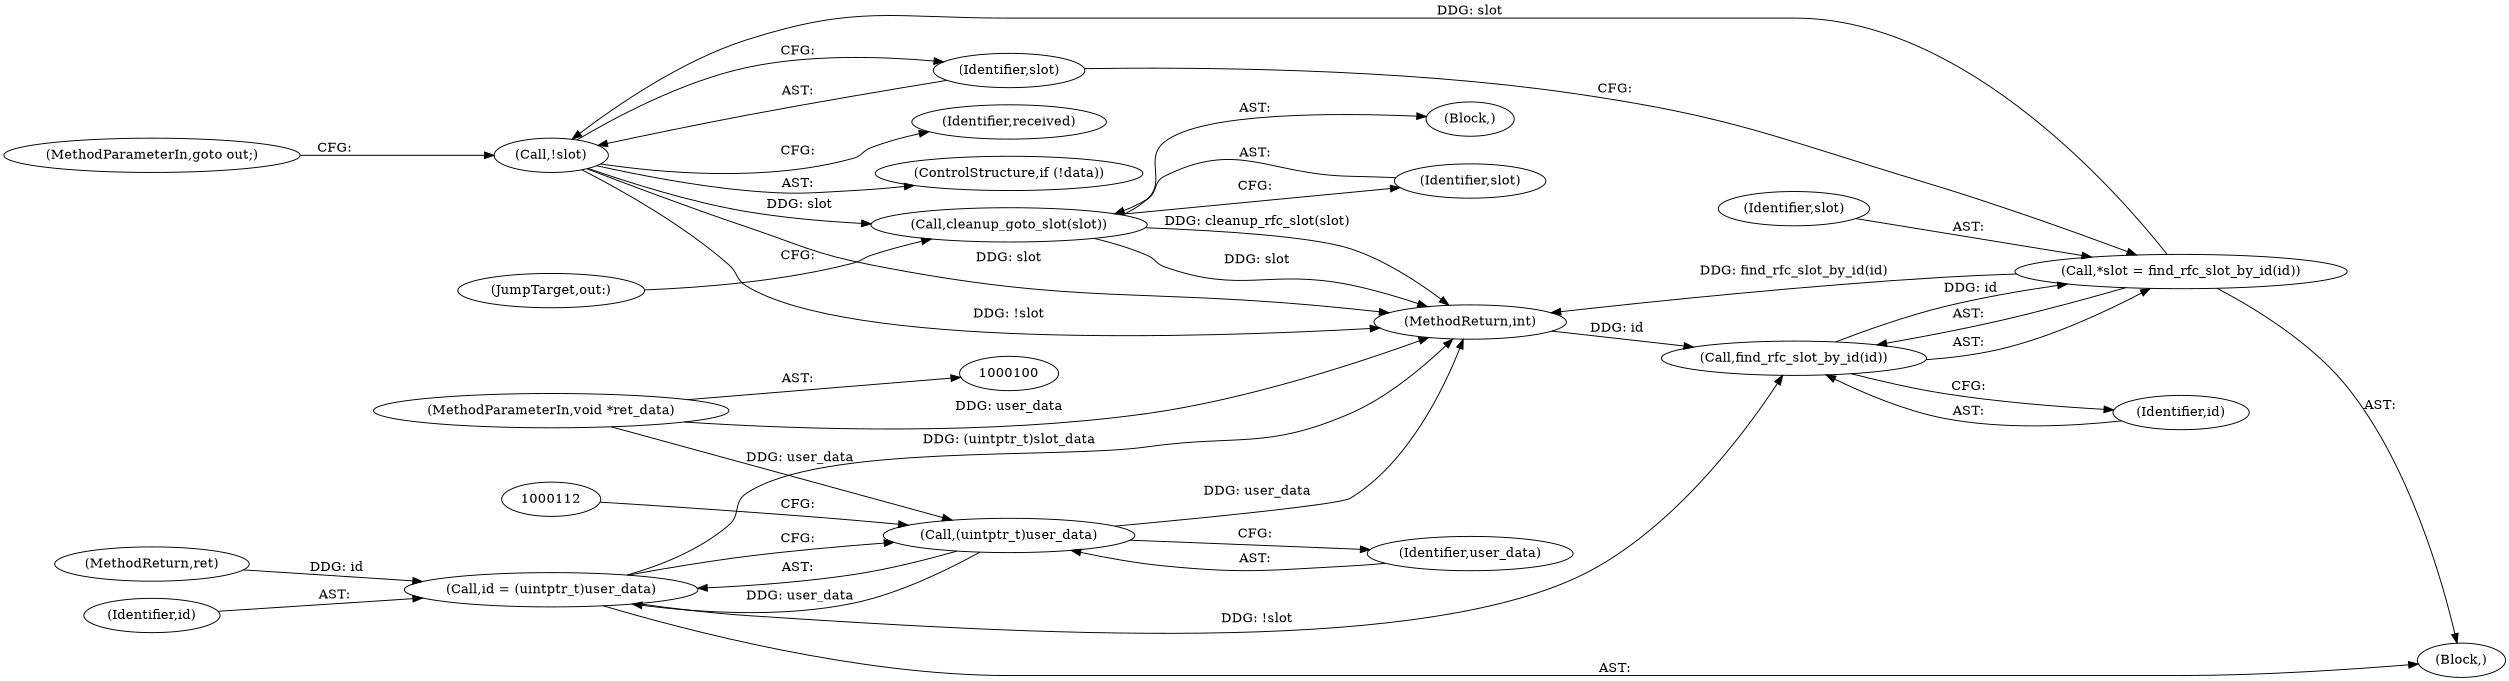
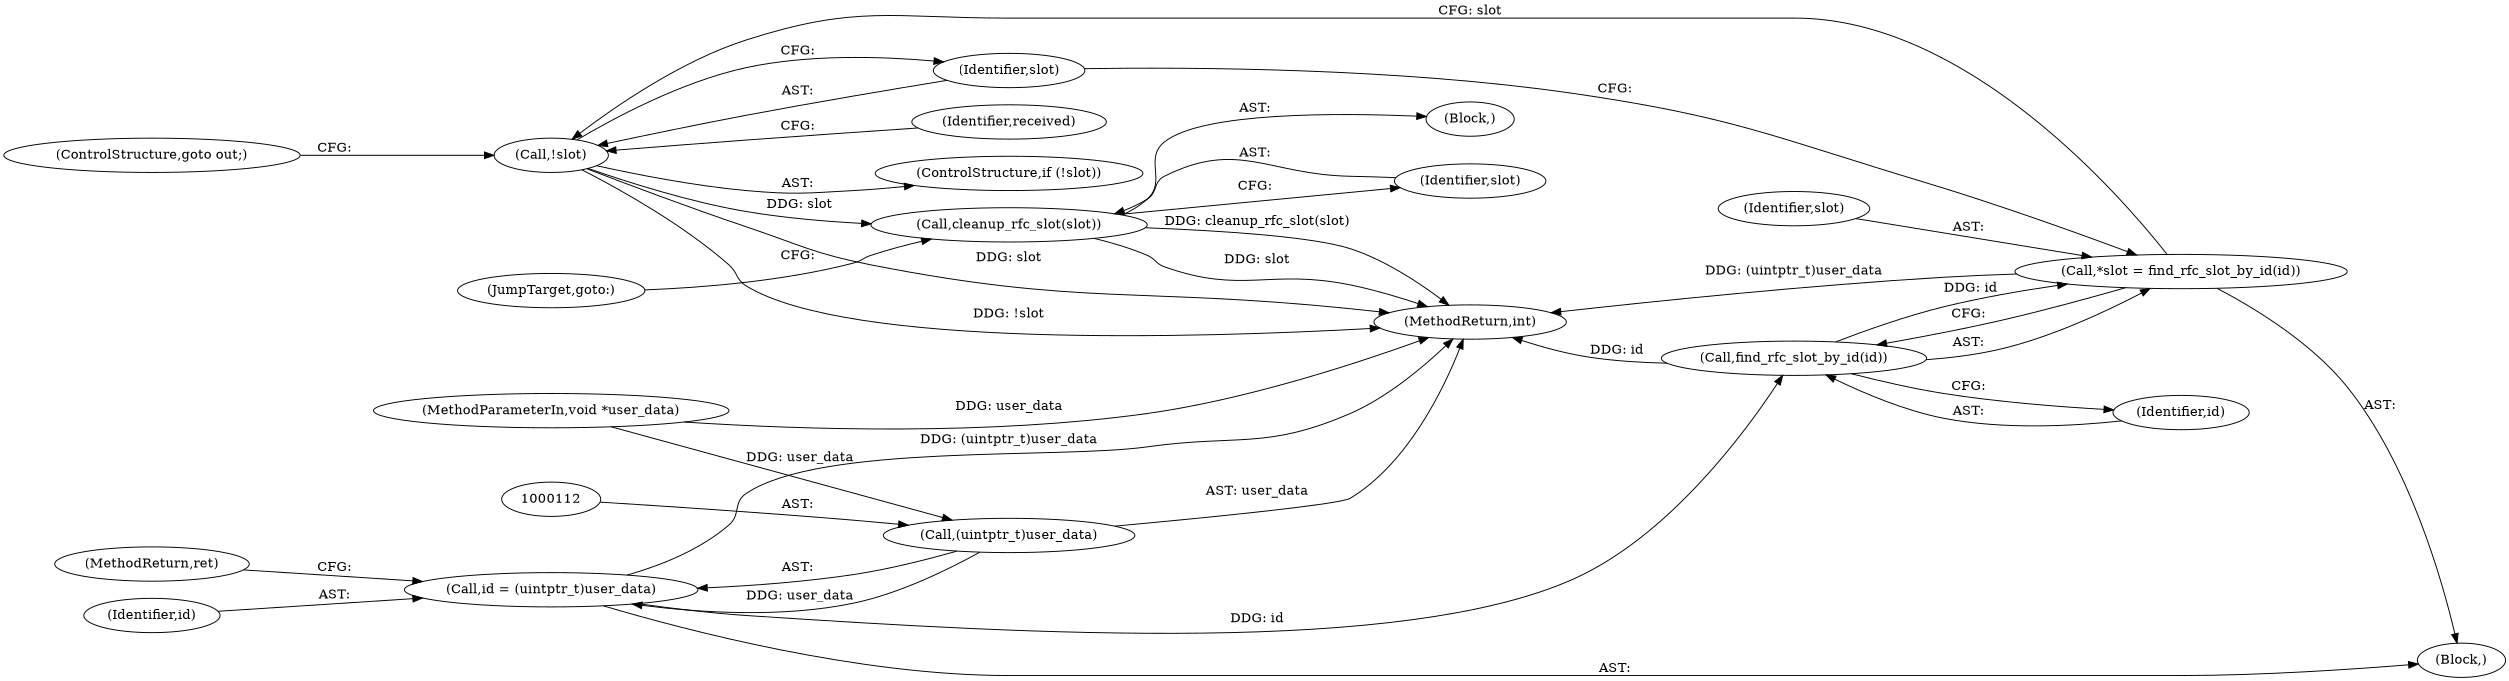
(1470, 11) -> (1470, 11)
(152, 155) -> (152, 155)
(763, 172) -> (767, 139)
(1009, 173) -> (1009, 173)
(1009, 225) -> (1009, 225)
(1794, 271) -> (1794, 271)
(551, 291) -> (551, 291)
(1971, 314) -> (1971, 314)
(1618, 339) -> (1593, 358)
(1009, 373) -> none
(551, 411) -> (551, 411)
(1009, 440) -> (1009, 440)
(1257, 491) -> (1257, 491)
(800, 504) -> (800, 504)
(1470, 554) -> none
(756, 555) -> none
(337, 567) -> (337, 567)
(1257, 619) -> (1257, 619)
